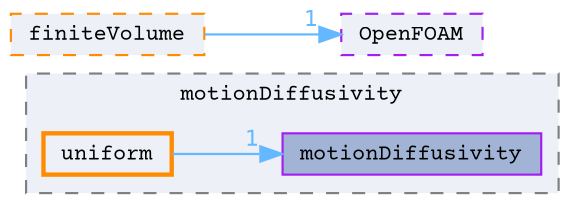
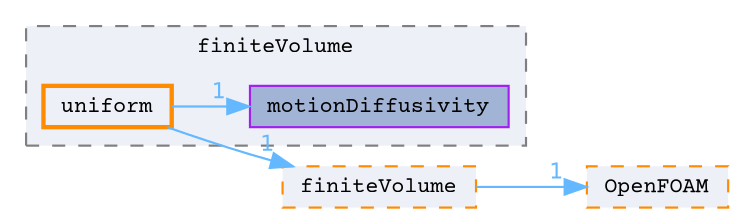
(412, 34) -> (658, 187)
(292, 94) -> (276, 47)
none -> (219, 145)
